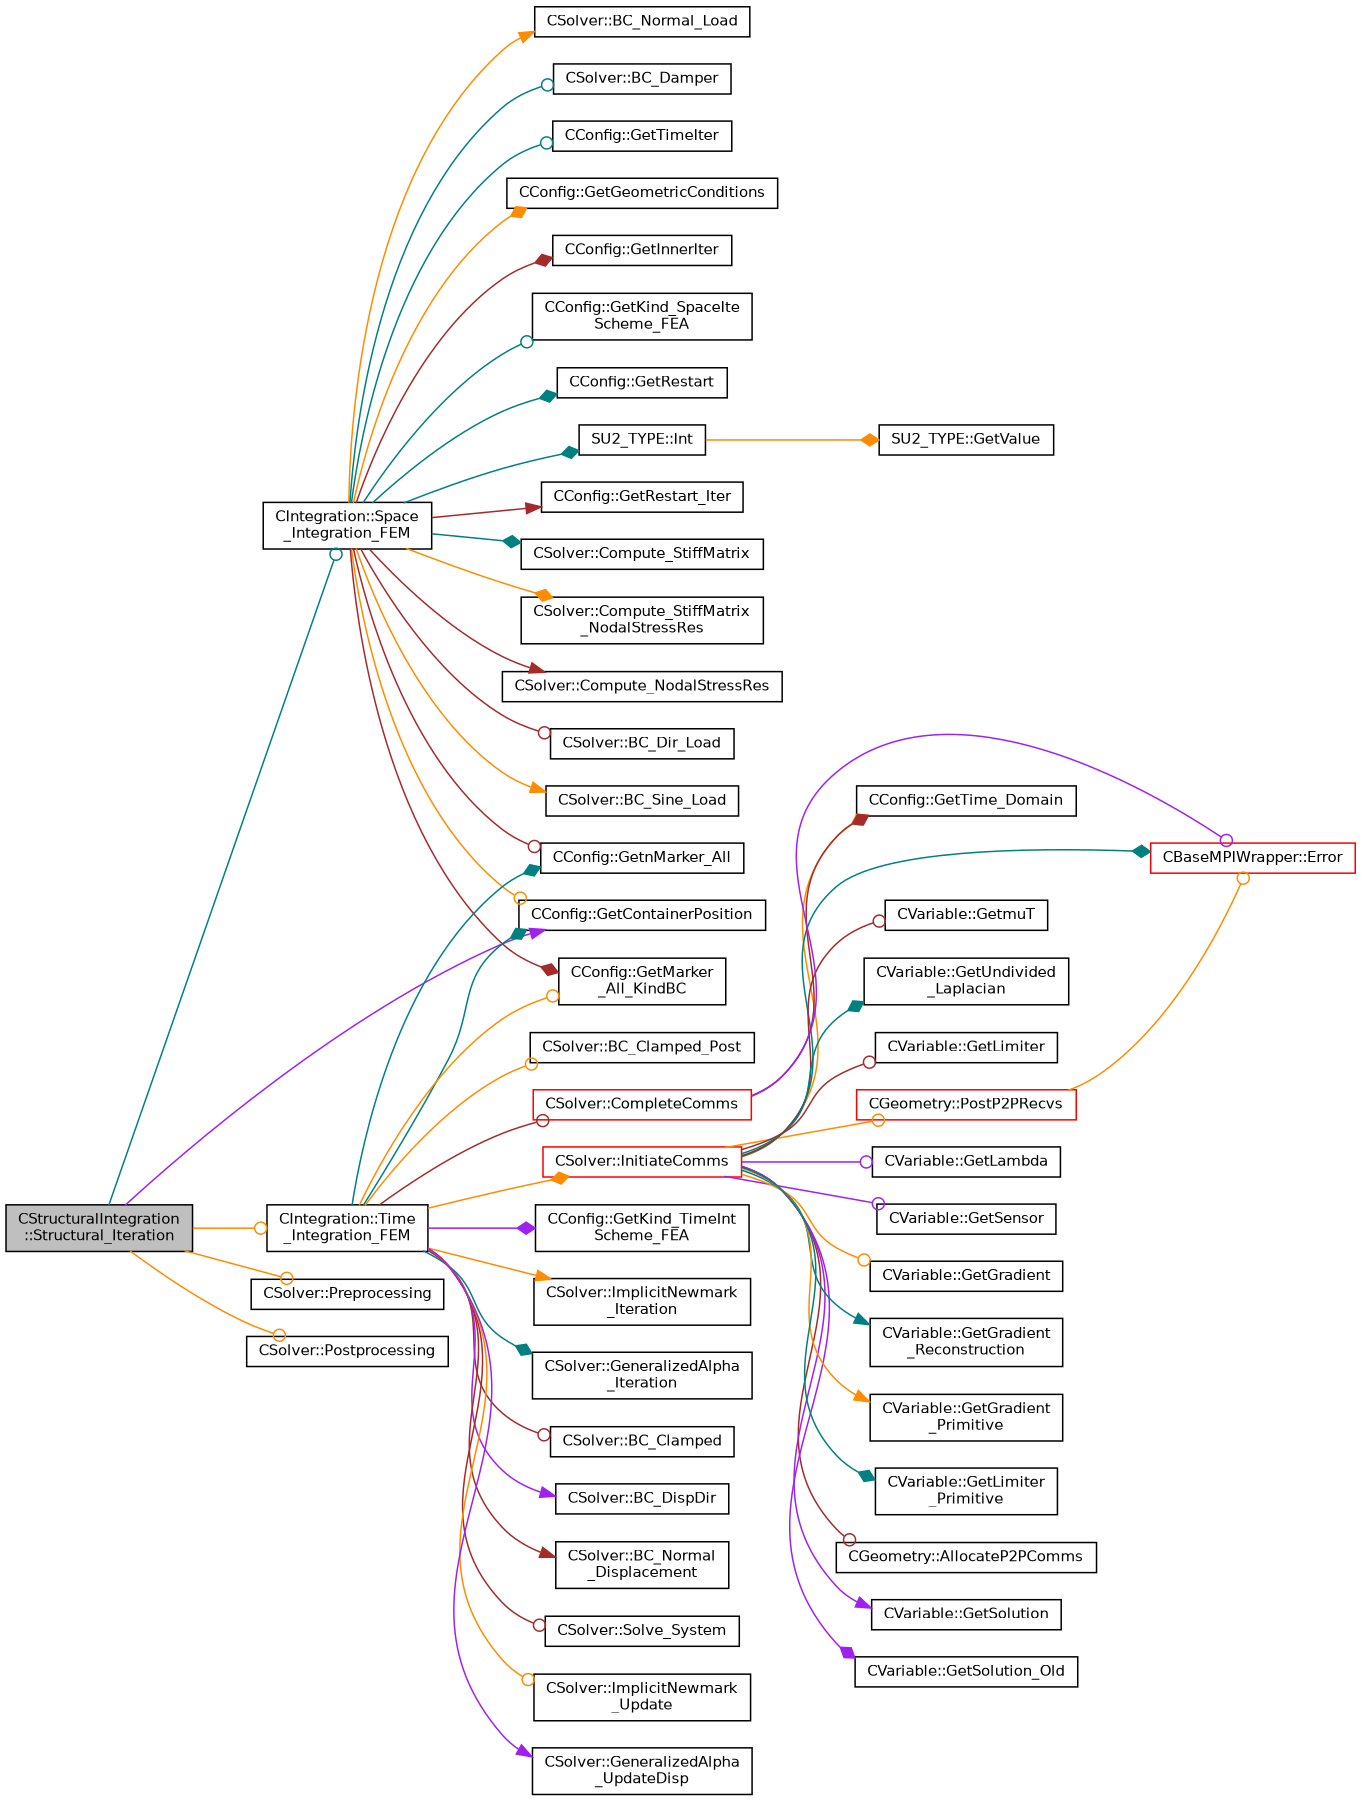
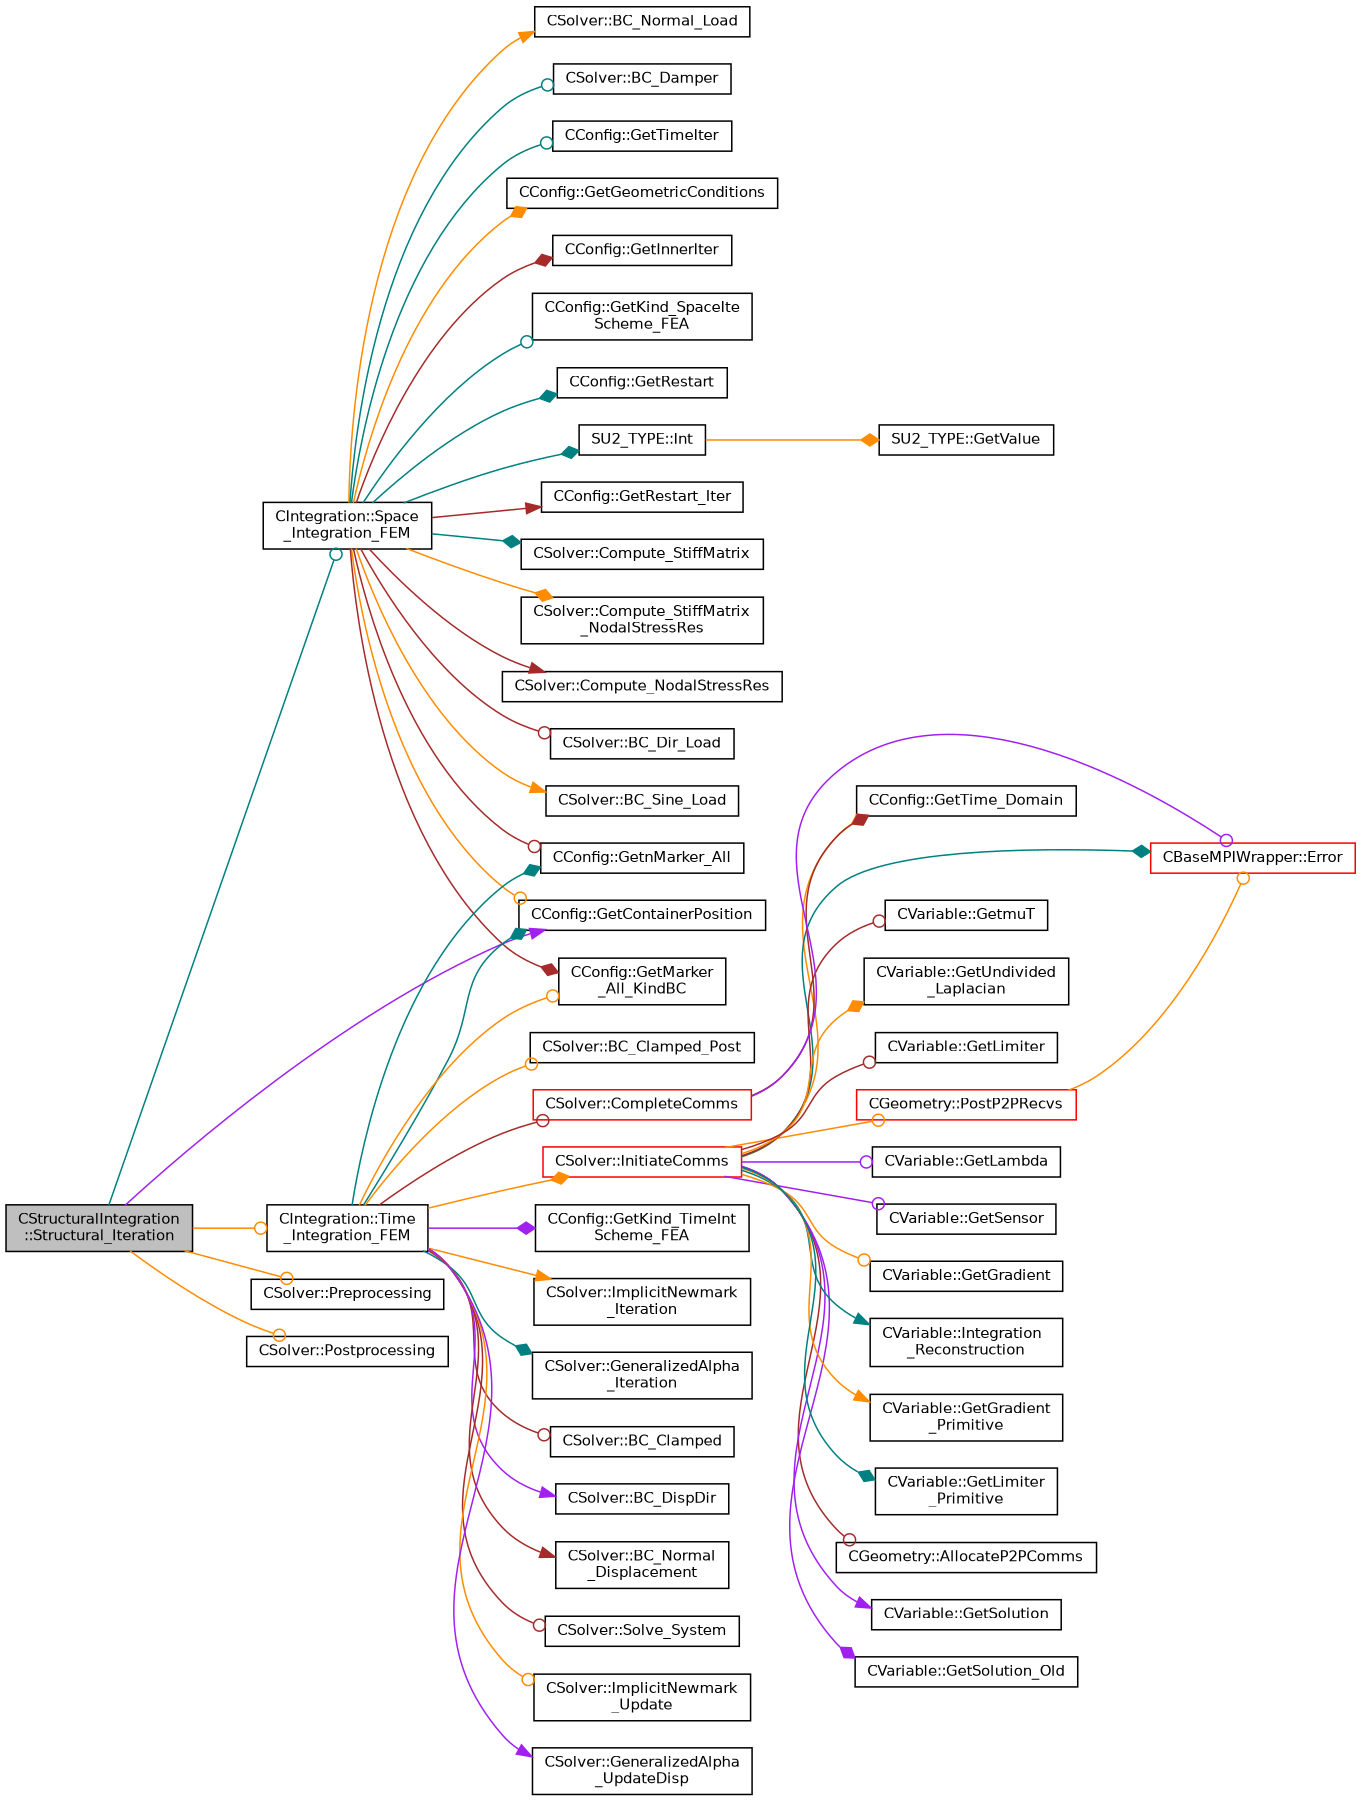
(807, 1092) -> (807, 1092)
(966, 1342) -> (966, 1342)
